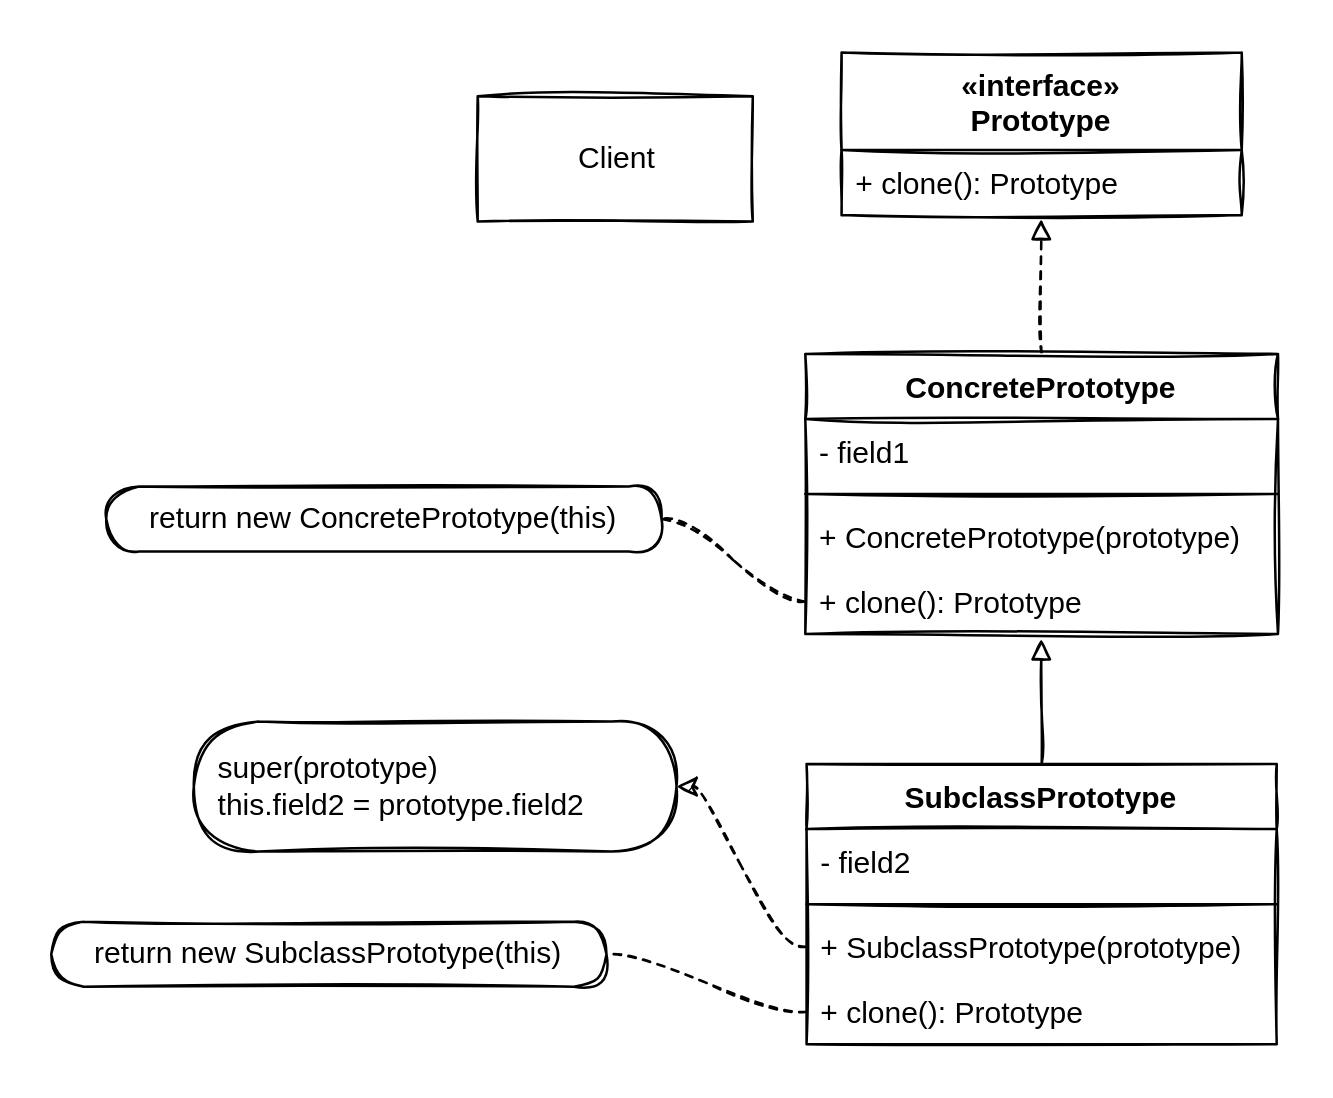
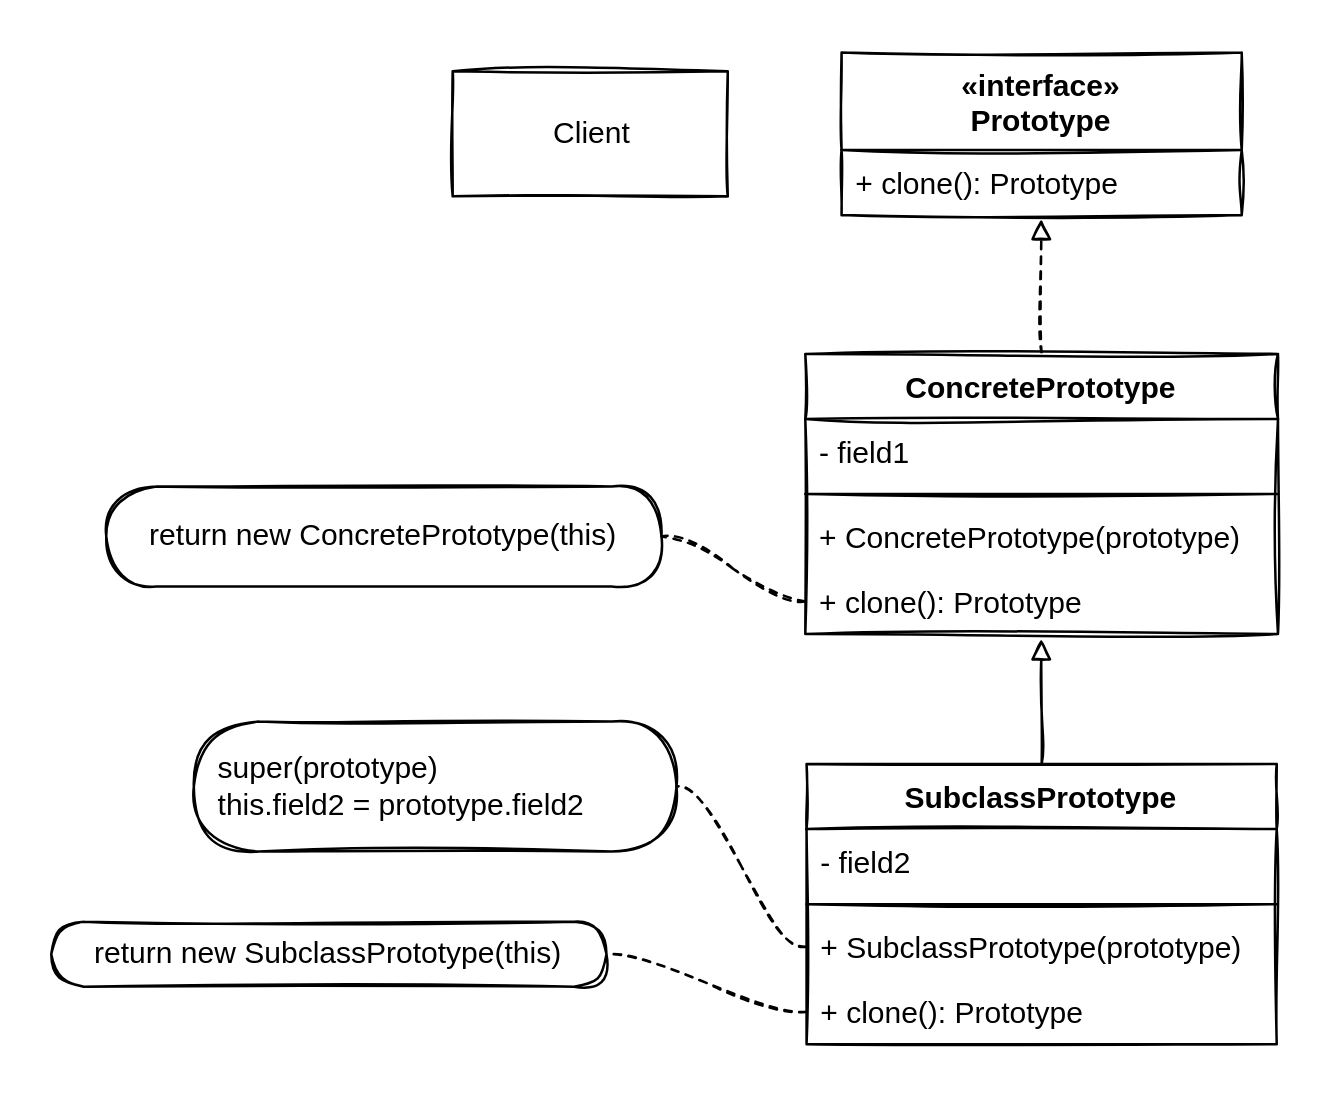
(615, 159) -> (590, 134)
(384, 519) -> (384, 536)
(713, 812) -> (709, 811)
